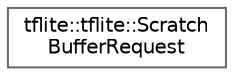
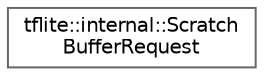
(117, 38) -> (132, 38)
